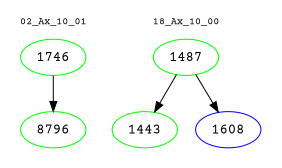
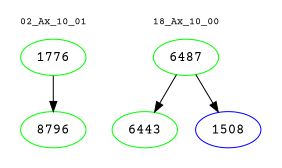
(53, 57) -> (53, 57)
(186, 57) -> (186, 57)
(145, 130) -> (145, 130)
(228, 130) -> (228, 130)
